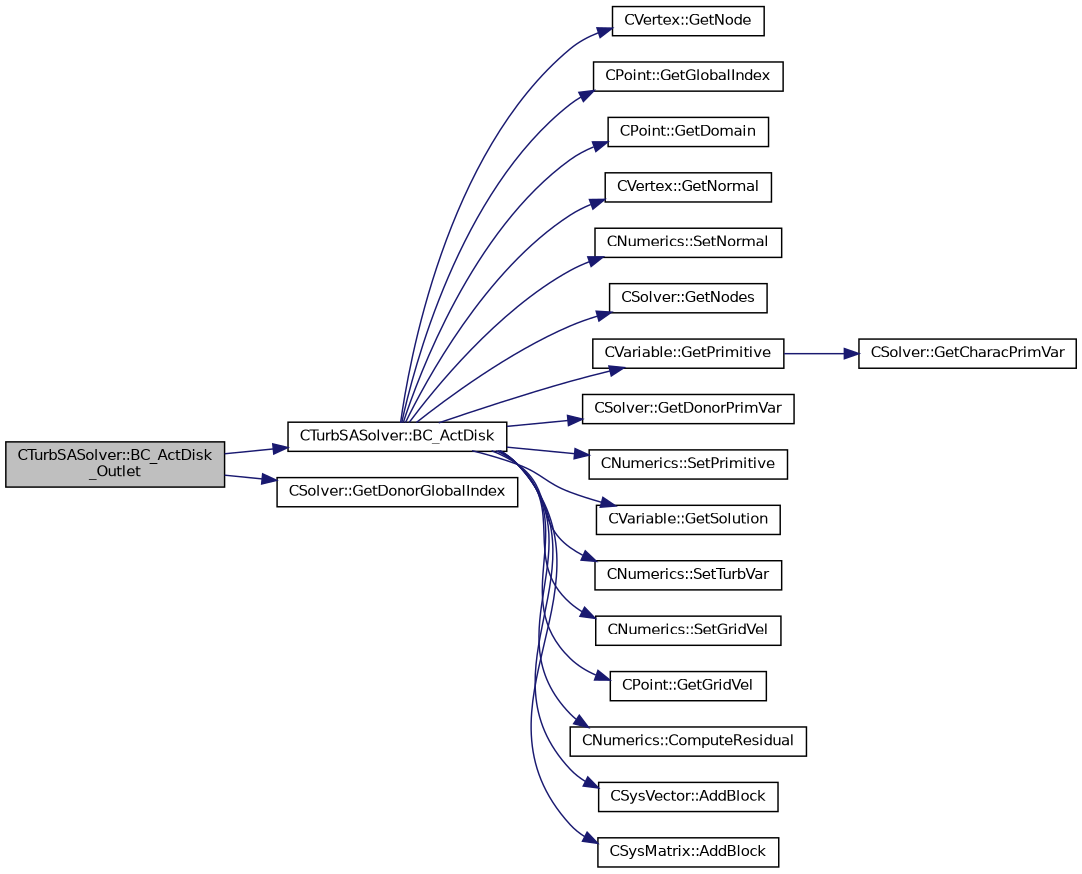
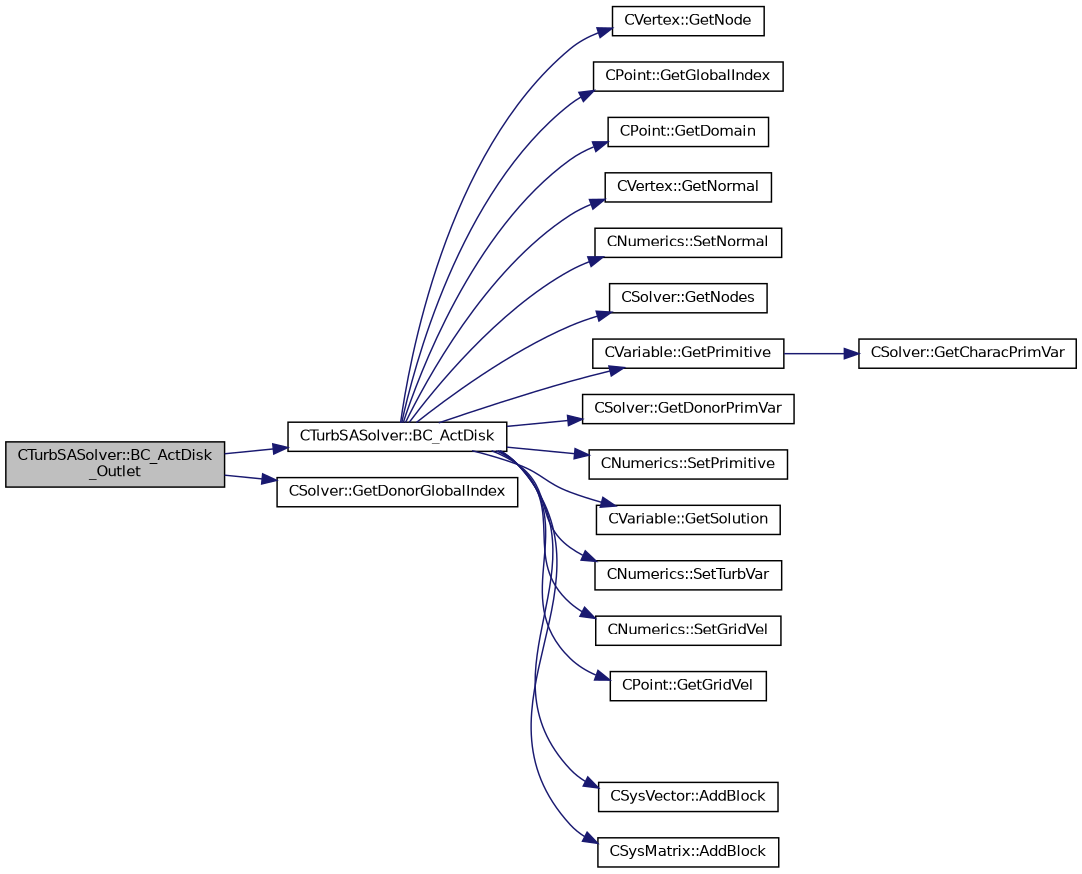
(688, 742) -> none
